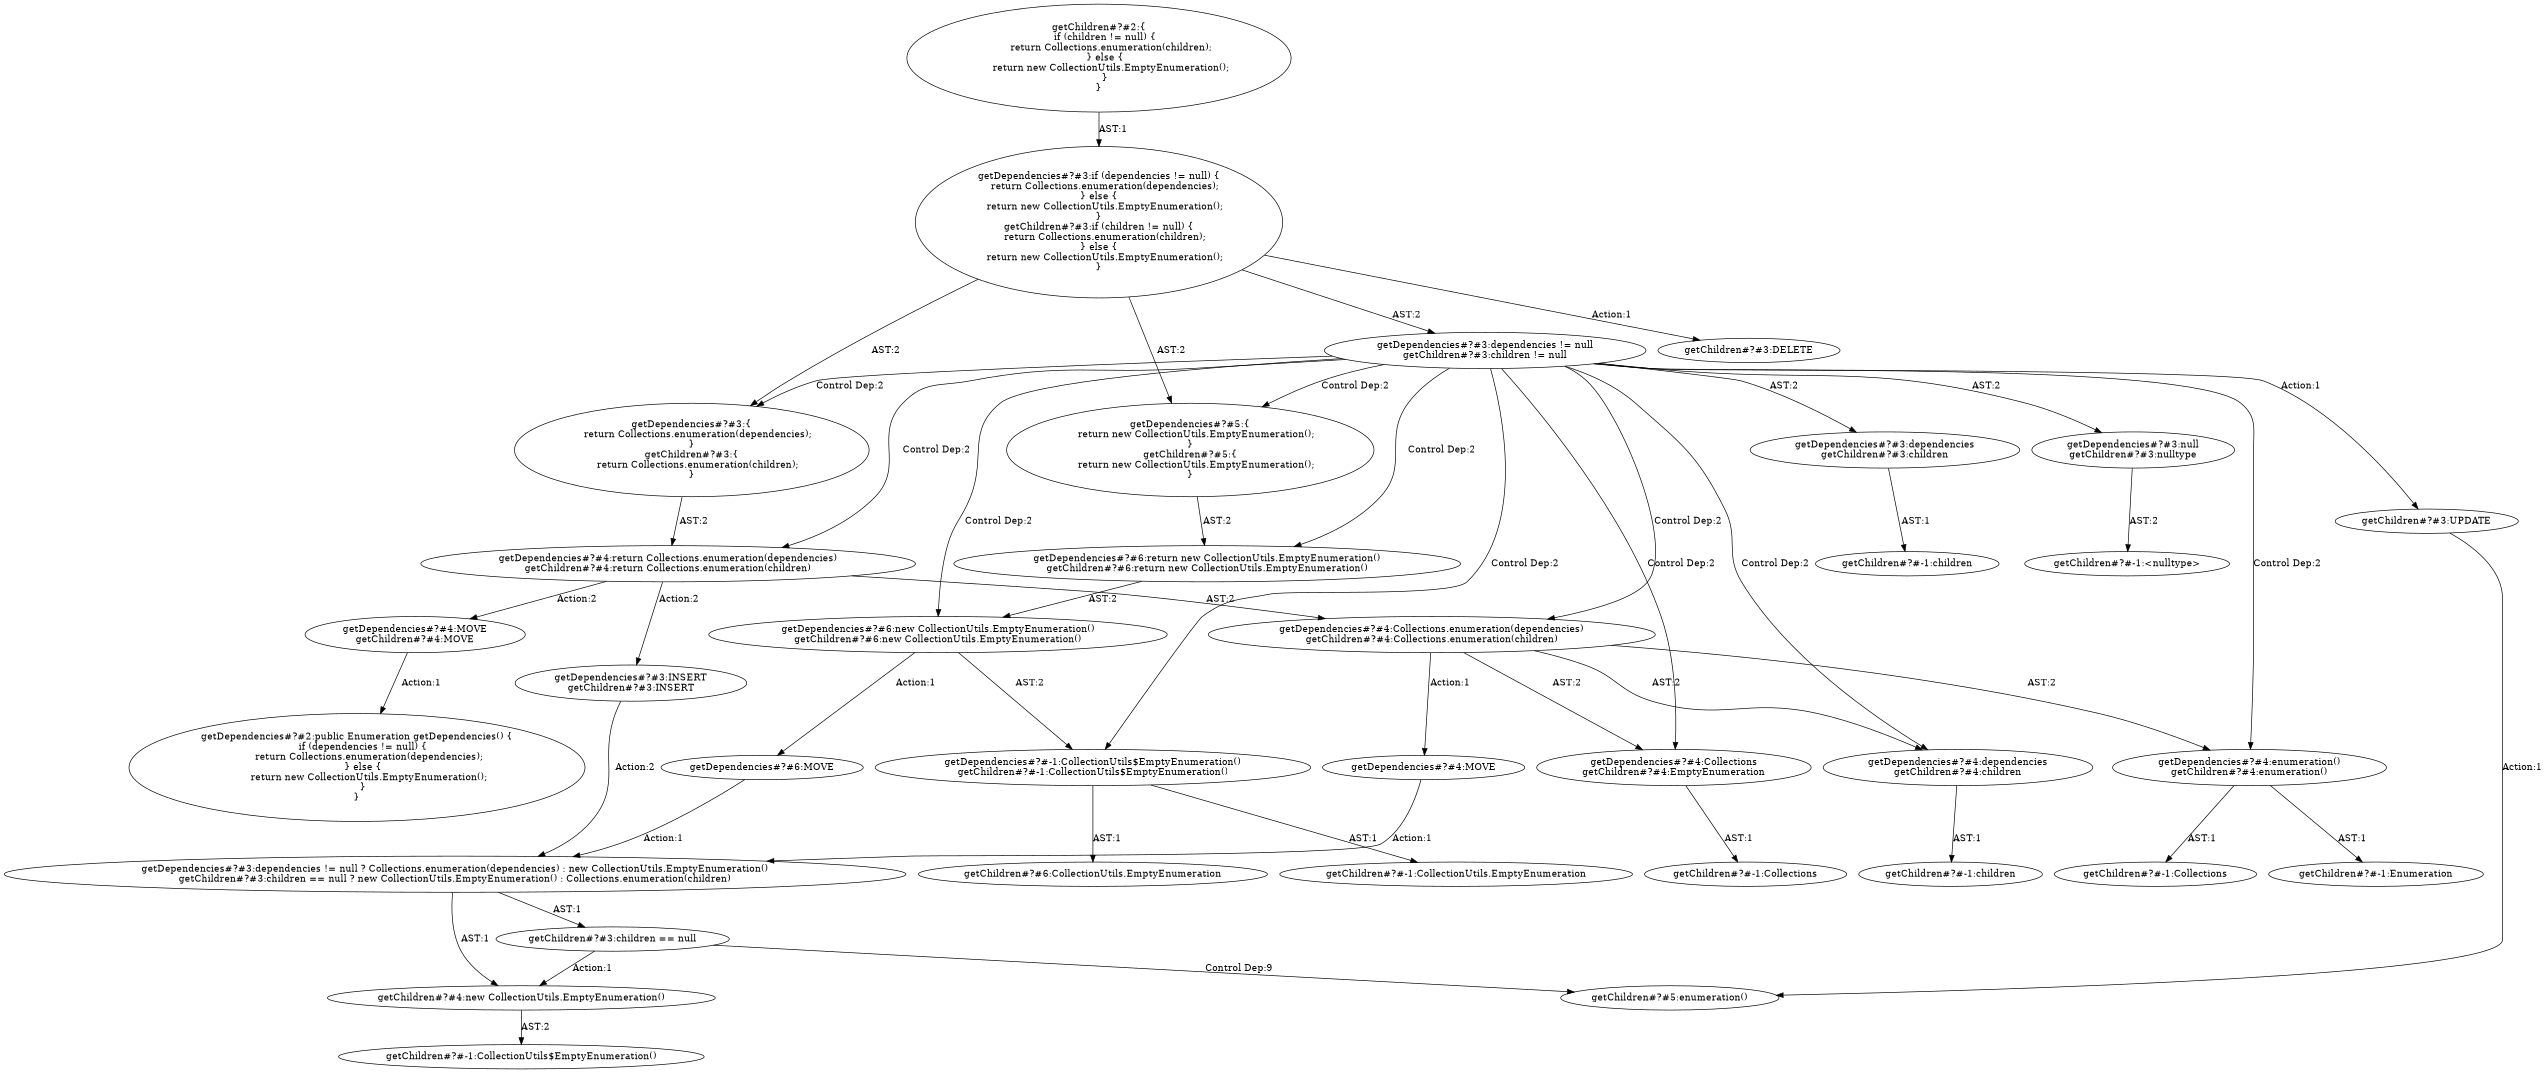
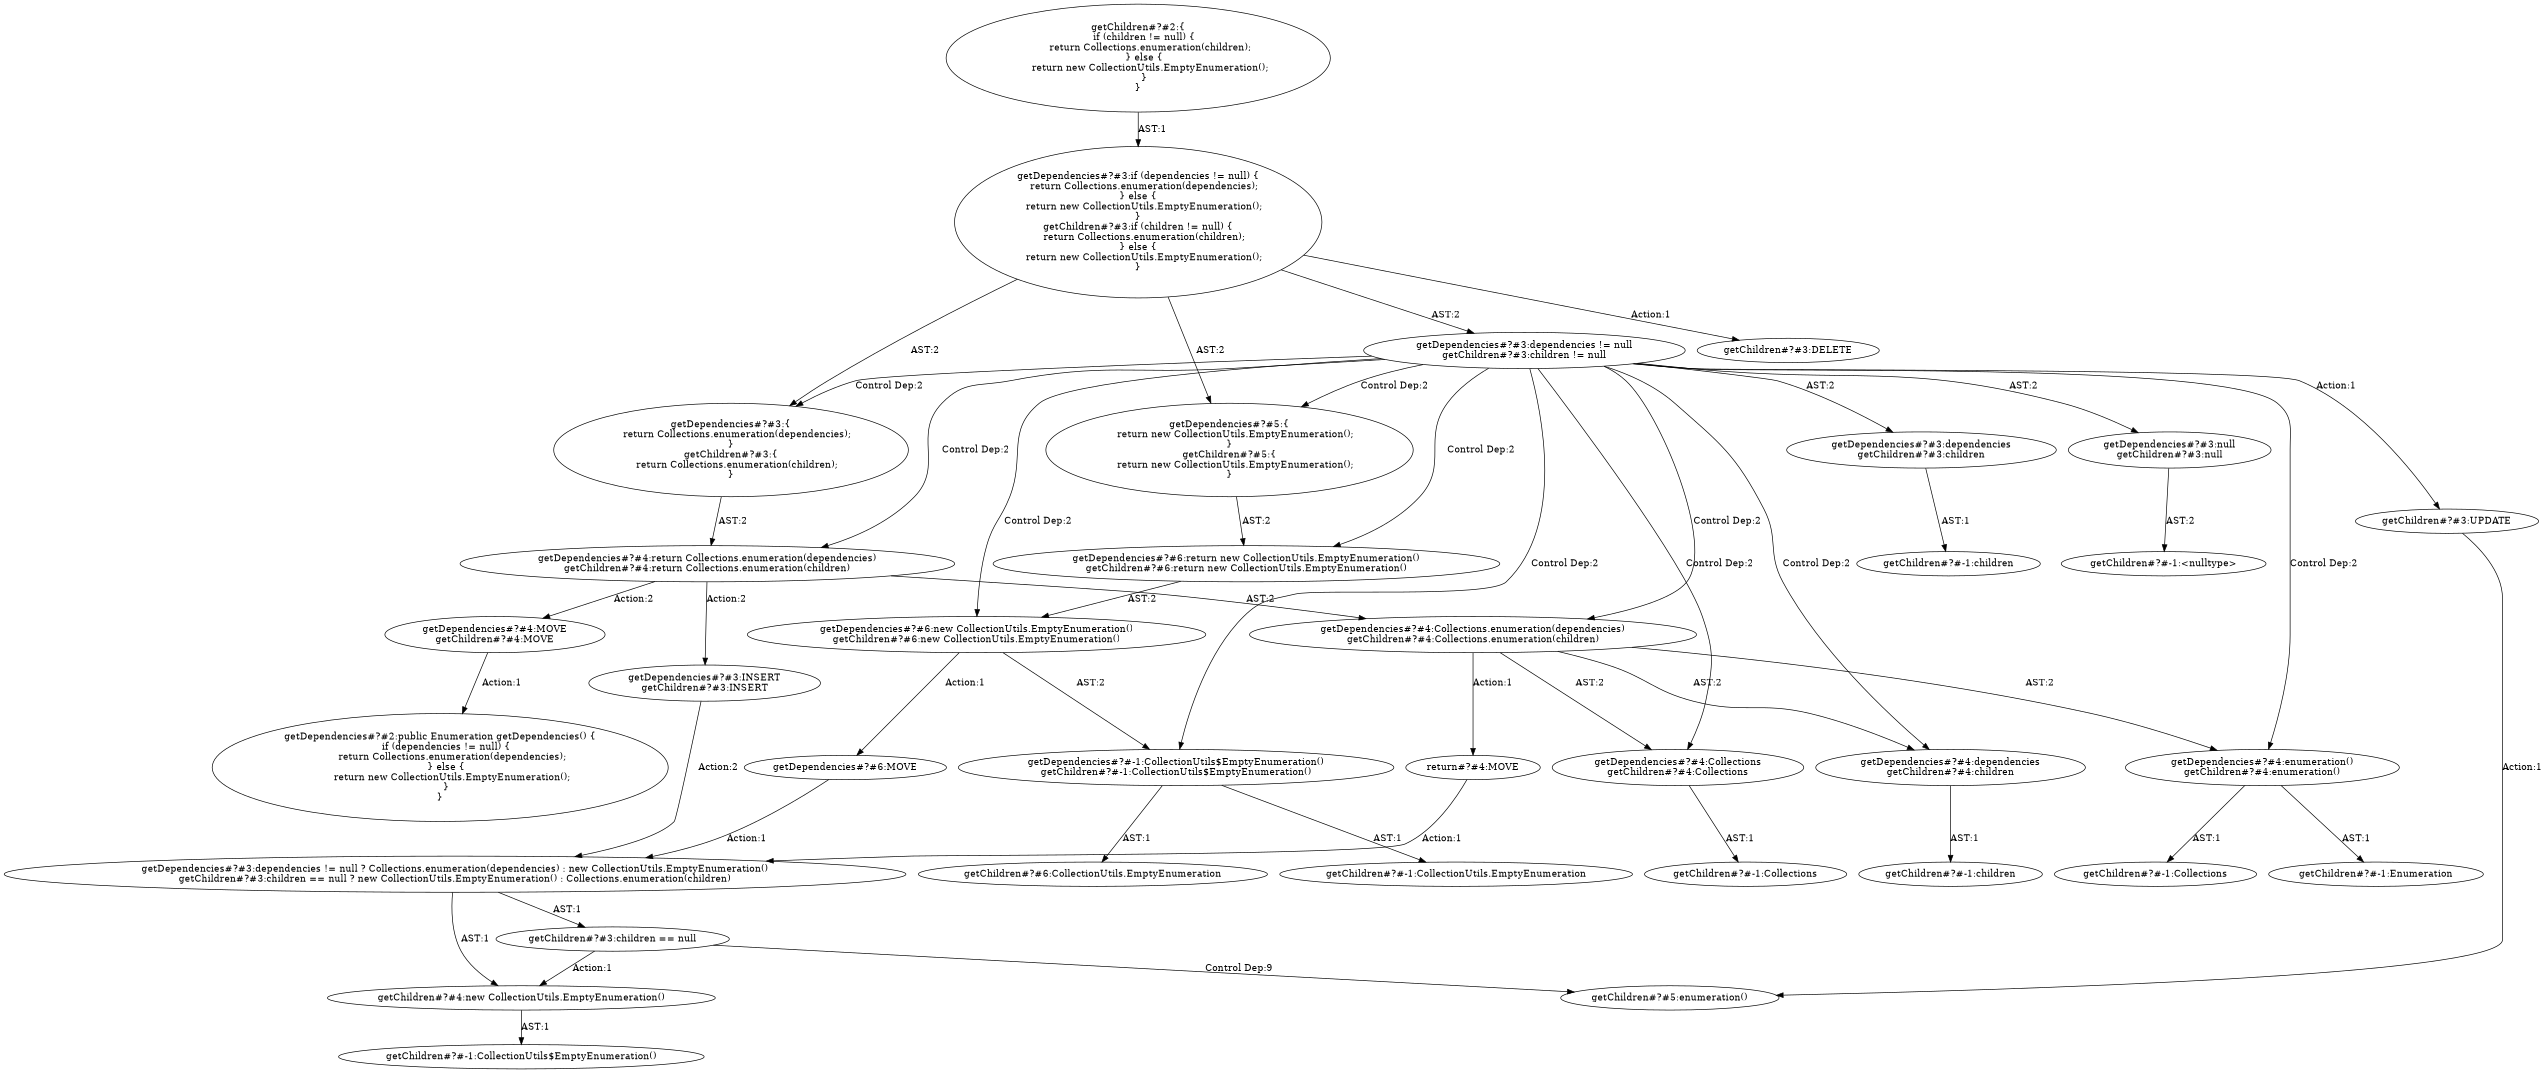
(2133, 450) -> (2170, 450)
(1424, 768) -> (1473, 768)
(1674, 768) -> (1678, 768)
(536, 1027) -> (536, 1027)
